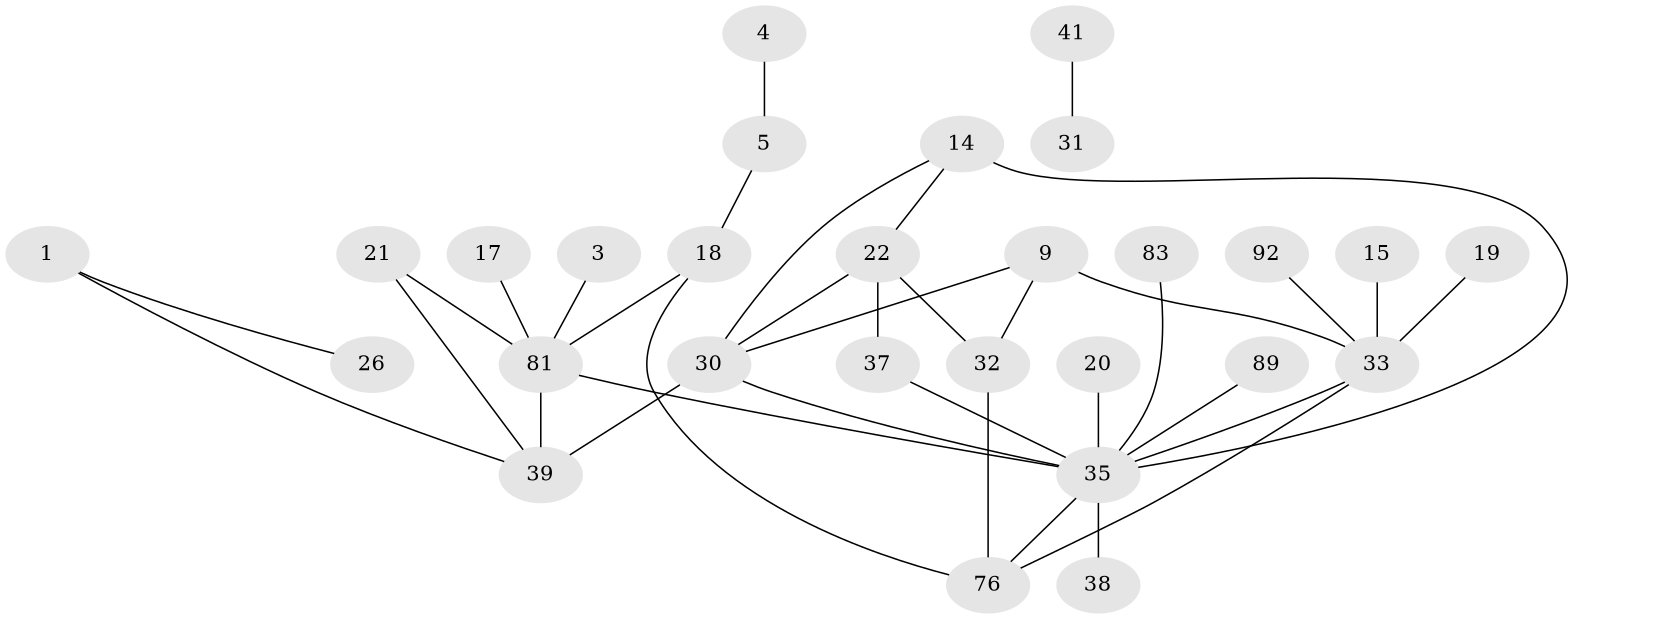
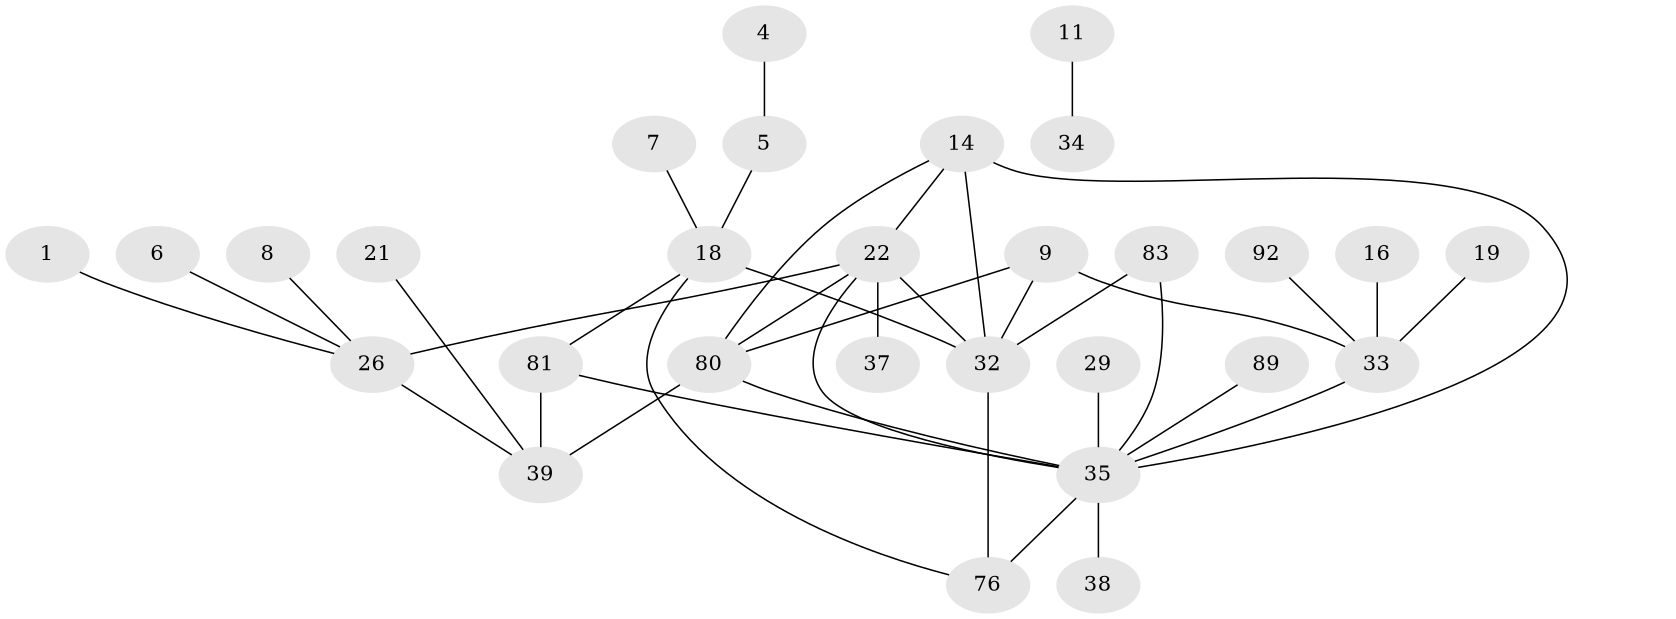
(1072, 34) -> (1072, 34)
none -> (654, 144)
(1072, 144) -> (1072, 144)
none -> (158, 254)
none -> (268, 254)
(489, 254) -> none
(599, 254) -> none
none -> (975, 254)
(1377, 254) -> (1377, 254)
none -> (657, 303)
none -> (852, 305)
(459, 309) -> none
none -> (1072, 310)
(709, 365) -> (709, 365)
(1098, 365) -> (1098, 365)
(286, 378) -> (457, 420)
(976, 414) -> (826, 395)
(1188, 483) -> none
